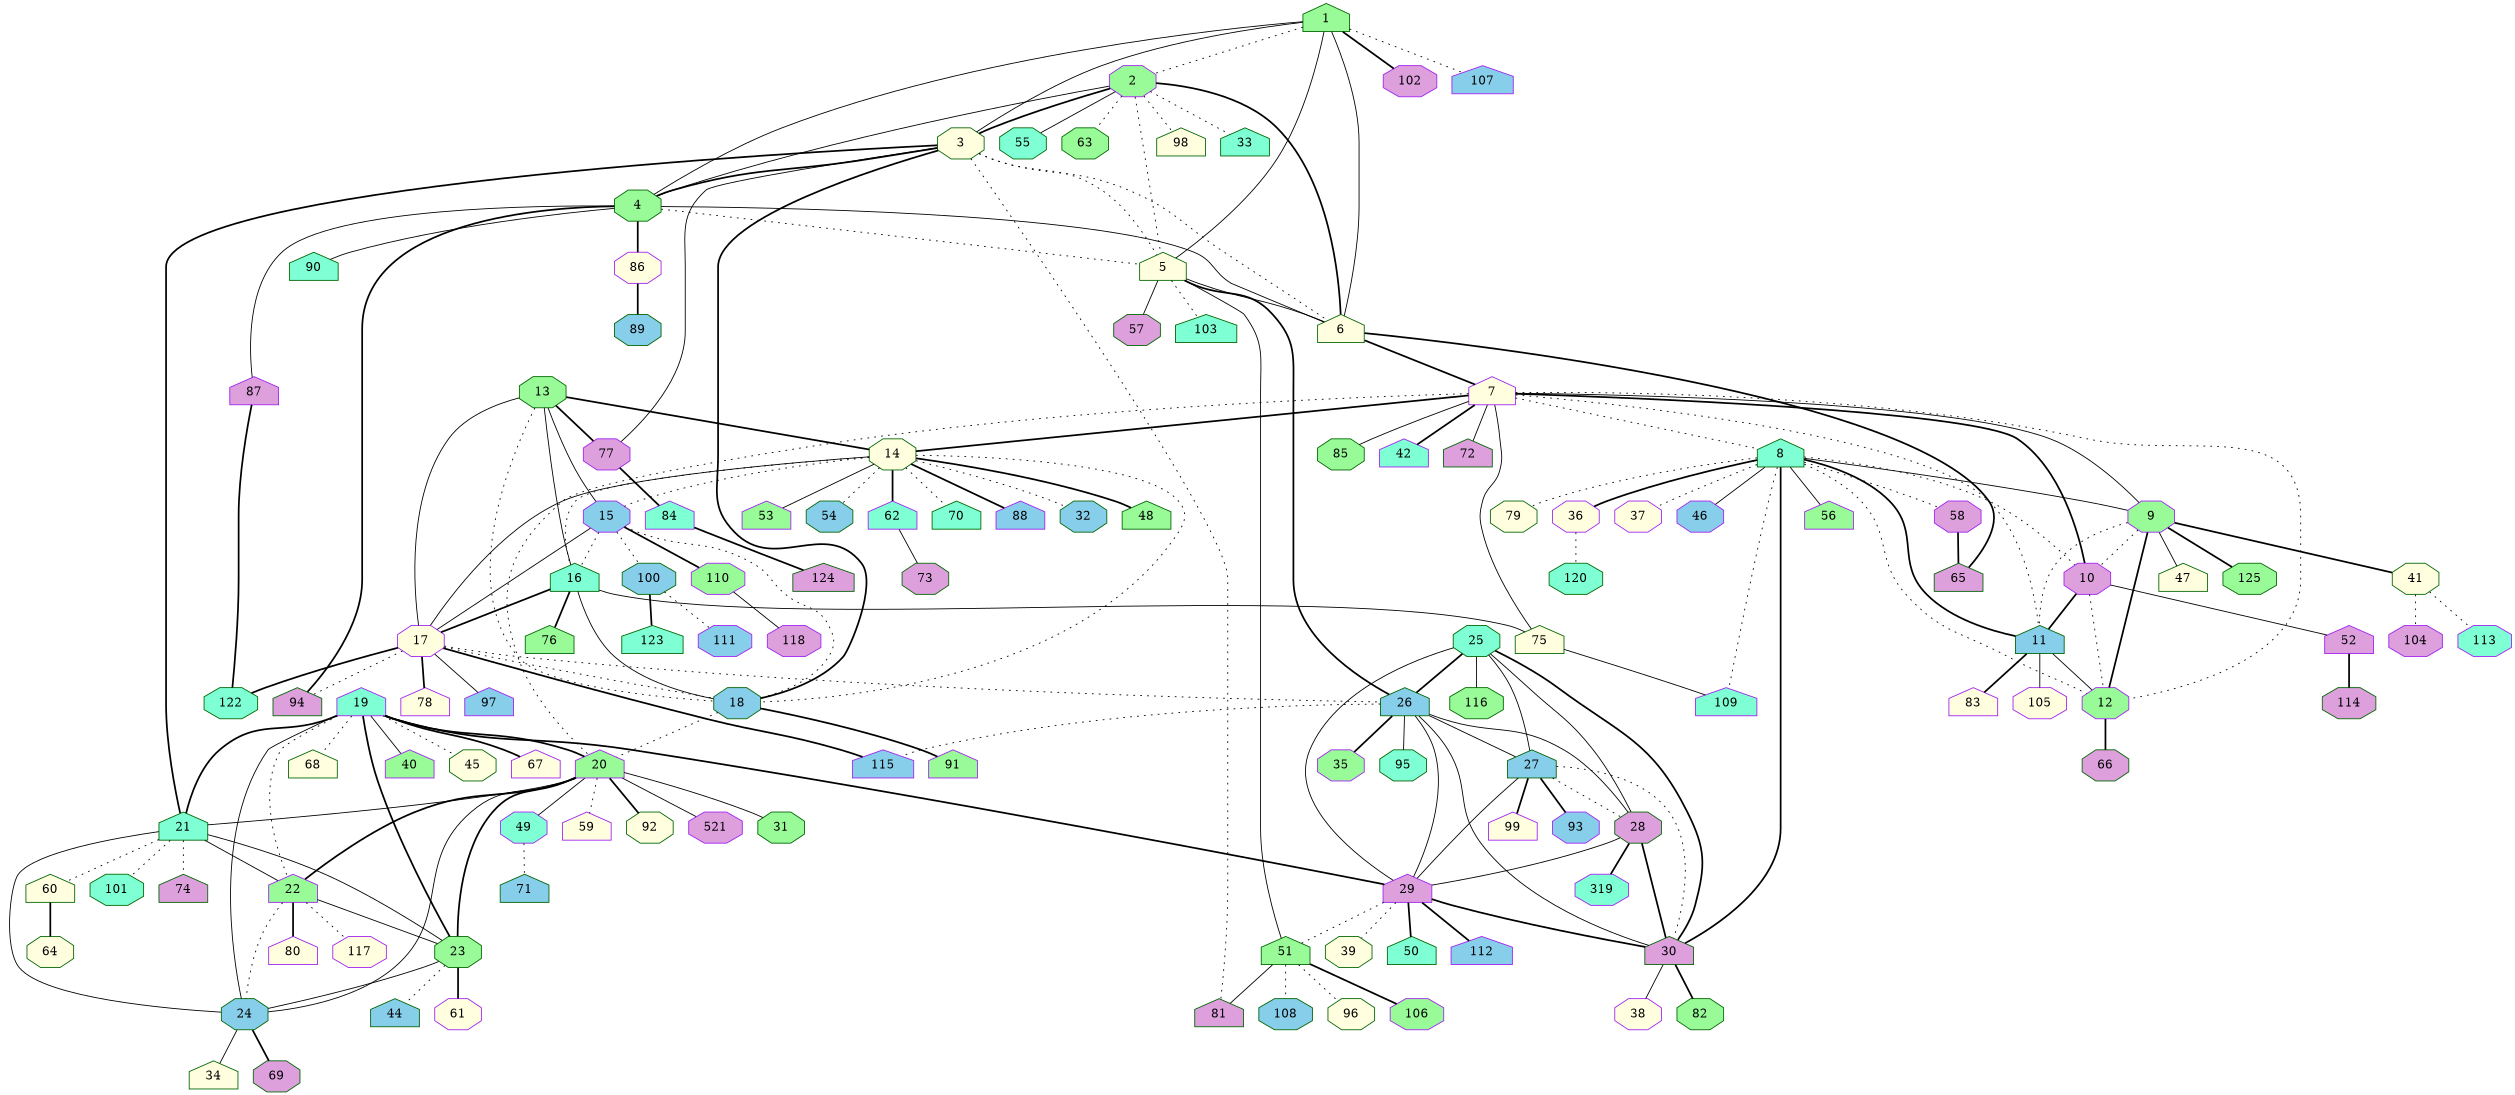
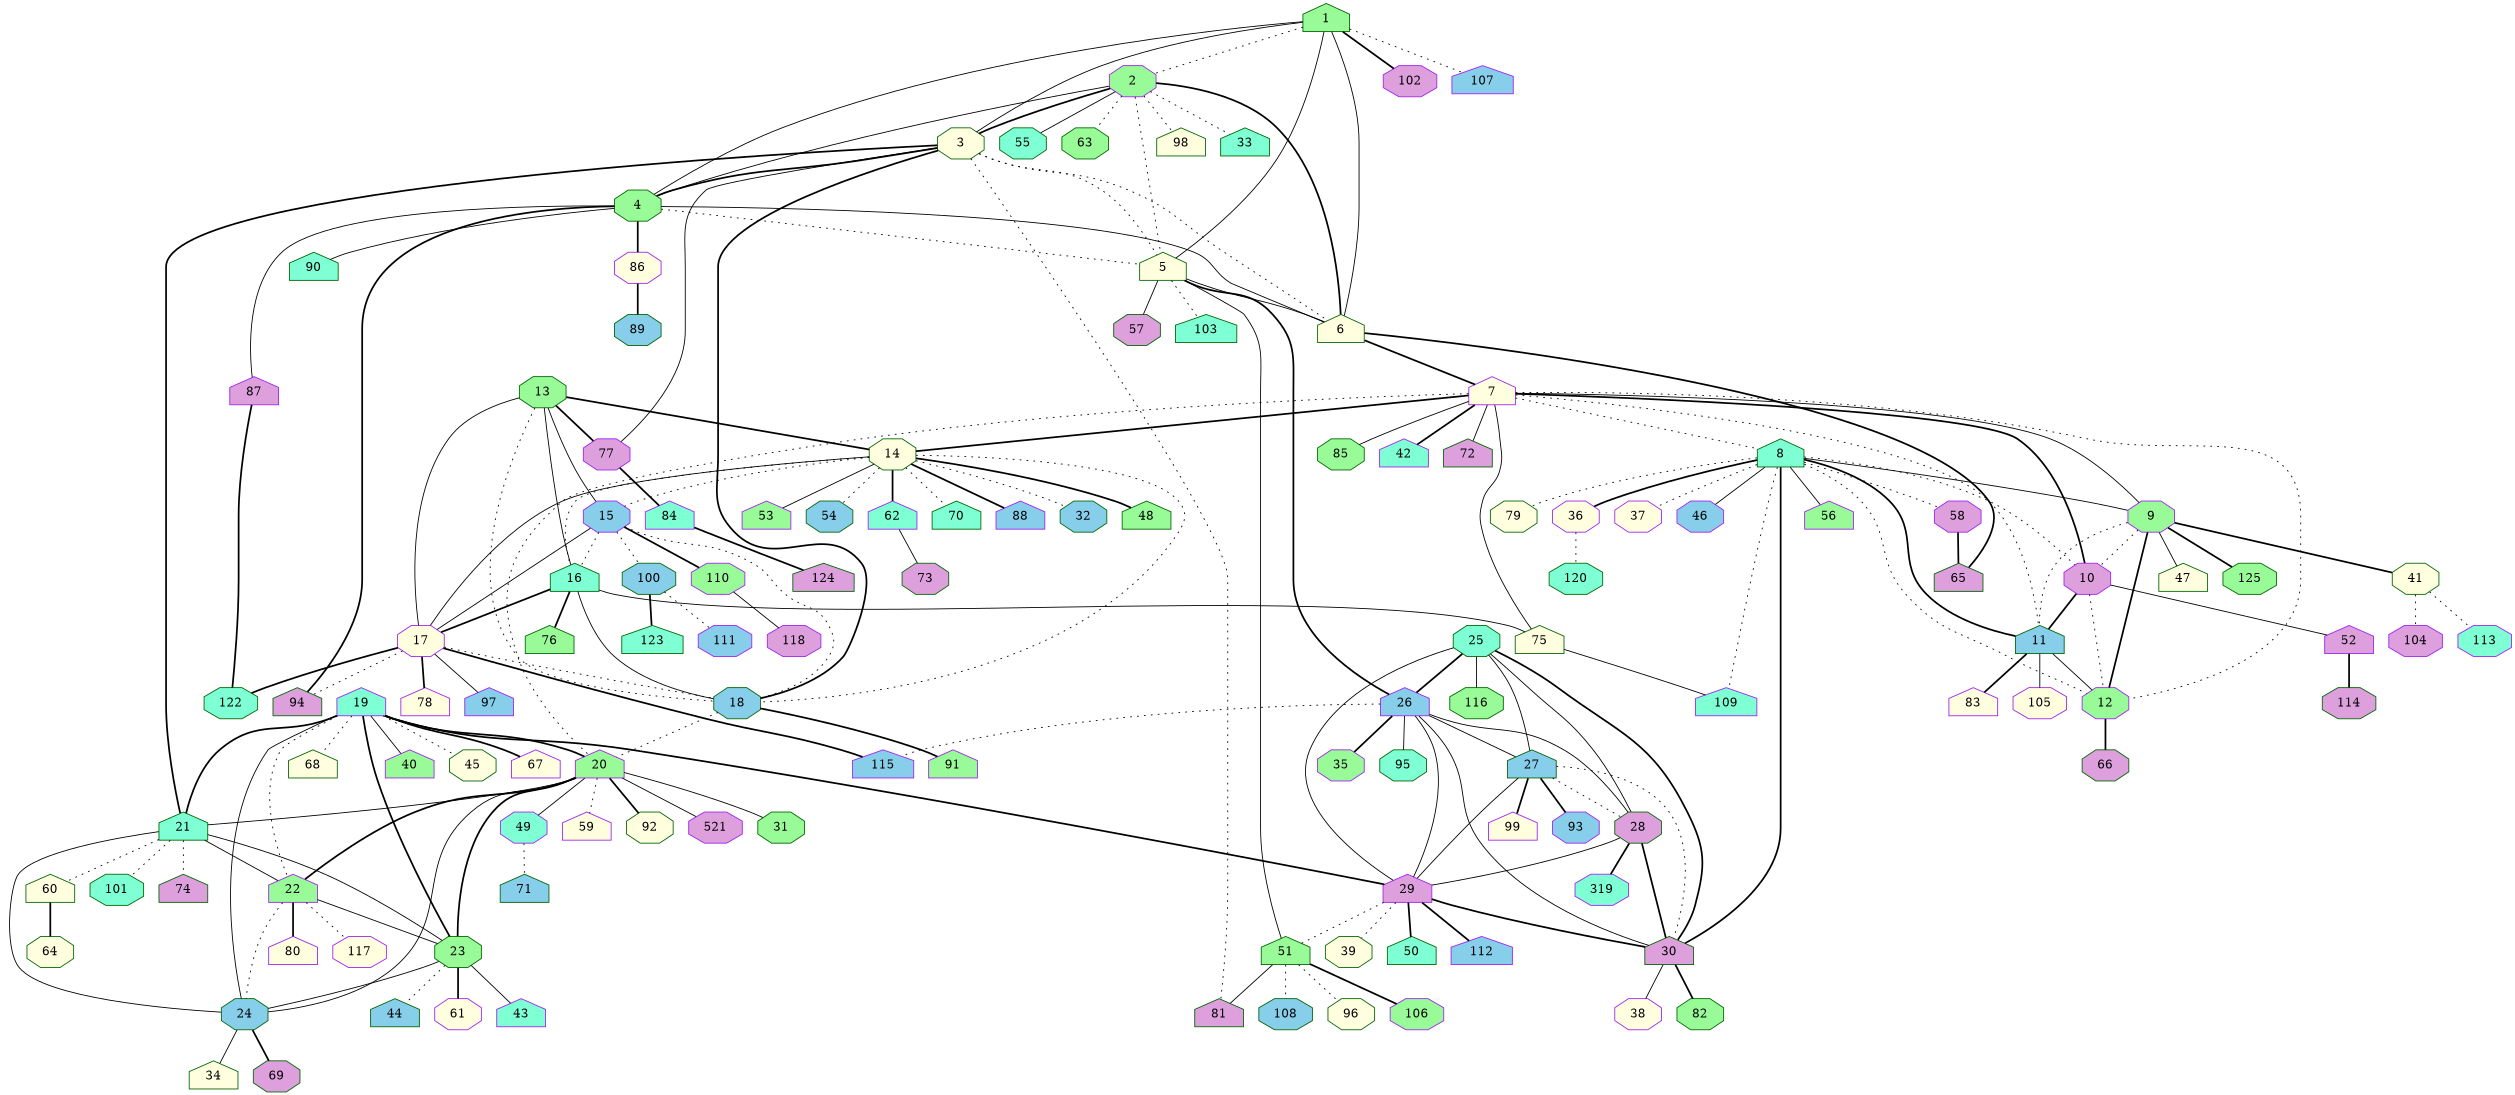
(935, 687) -> none
(1405, 703) -> (1405, 703)
none -> (521, 1014)
